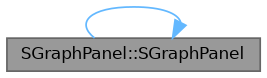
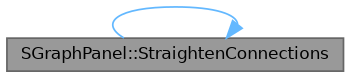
(134, 55) -> (175, 55)
